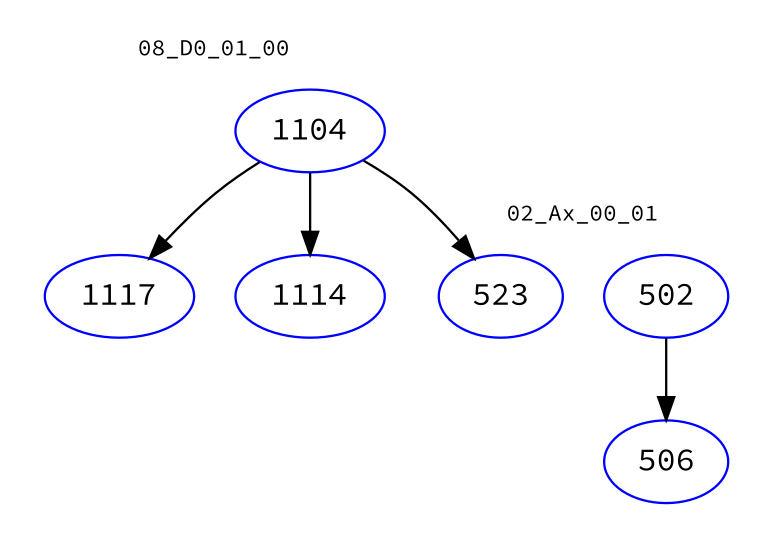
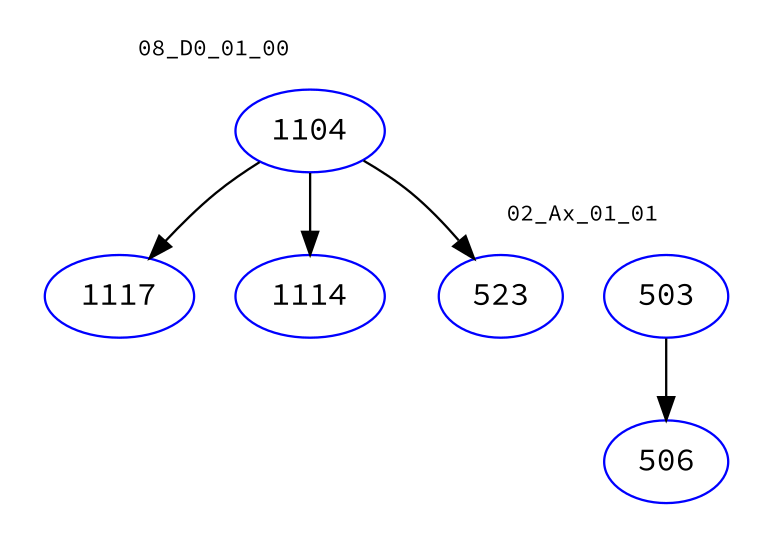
(583, 215) -> (583, 215)
(666, 296) -> (666, 296)
